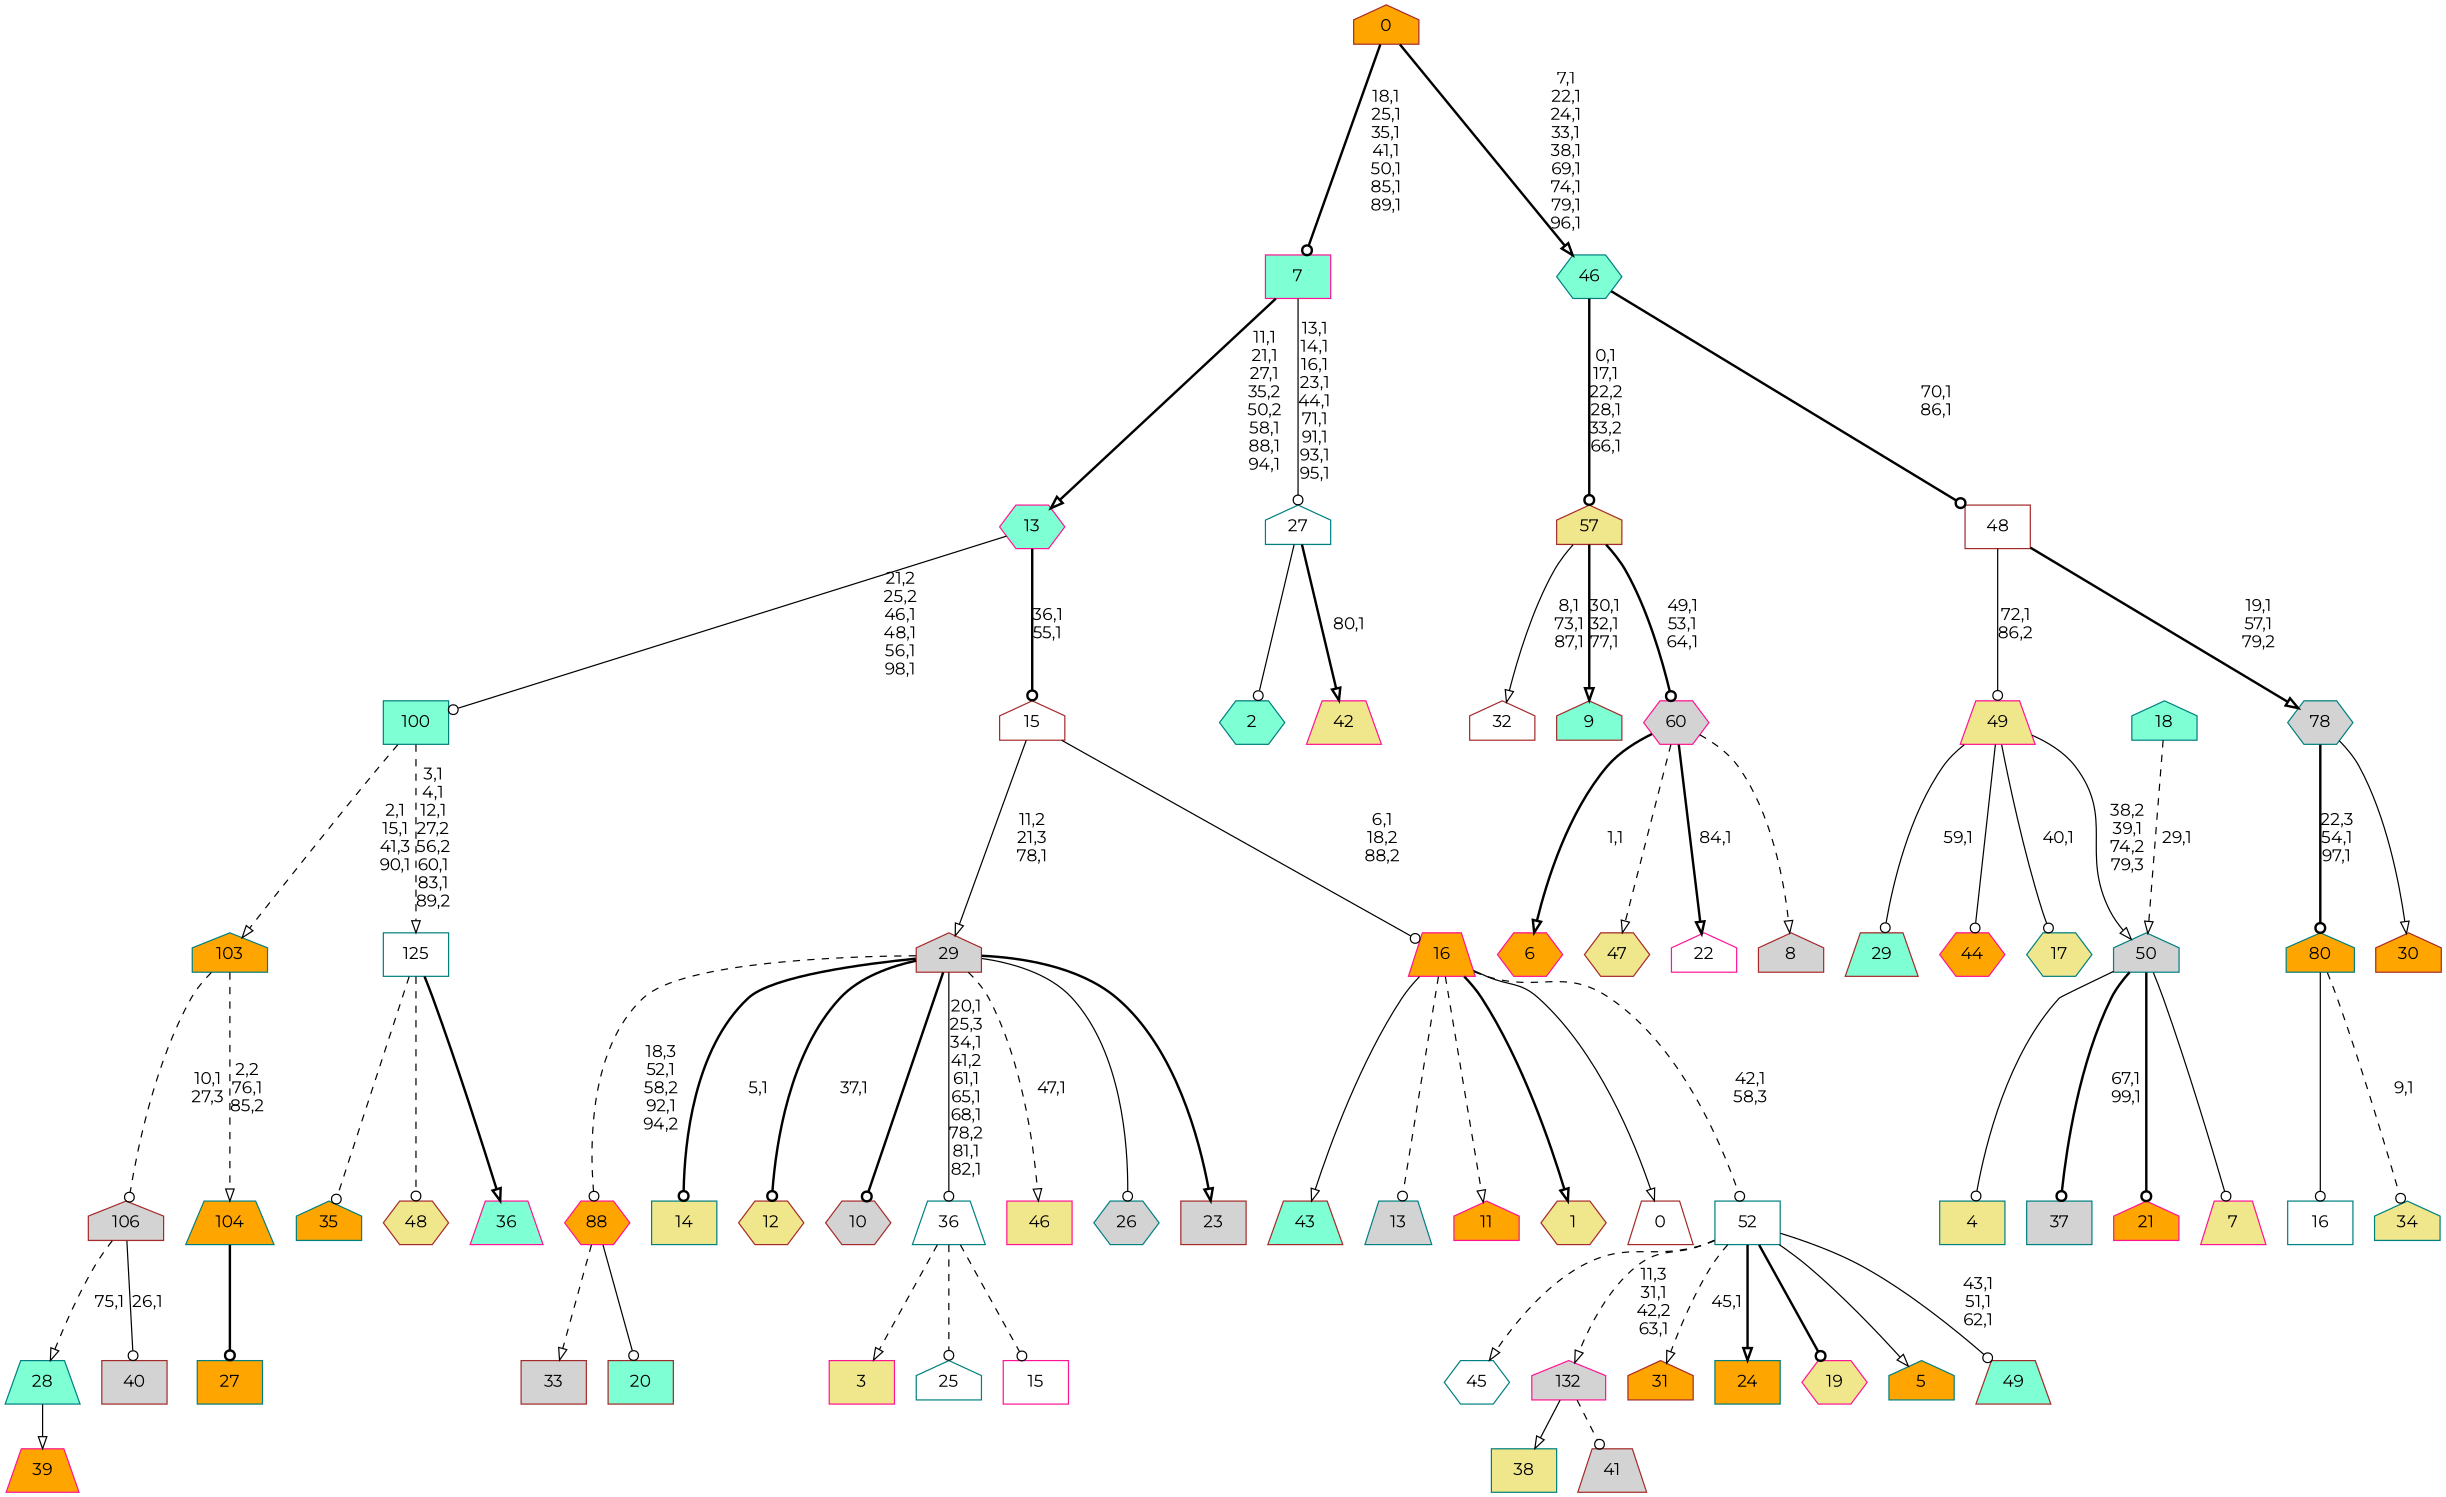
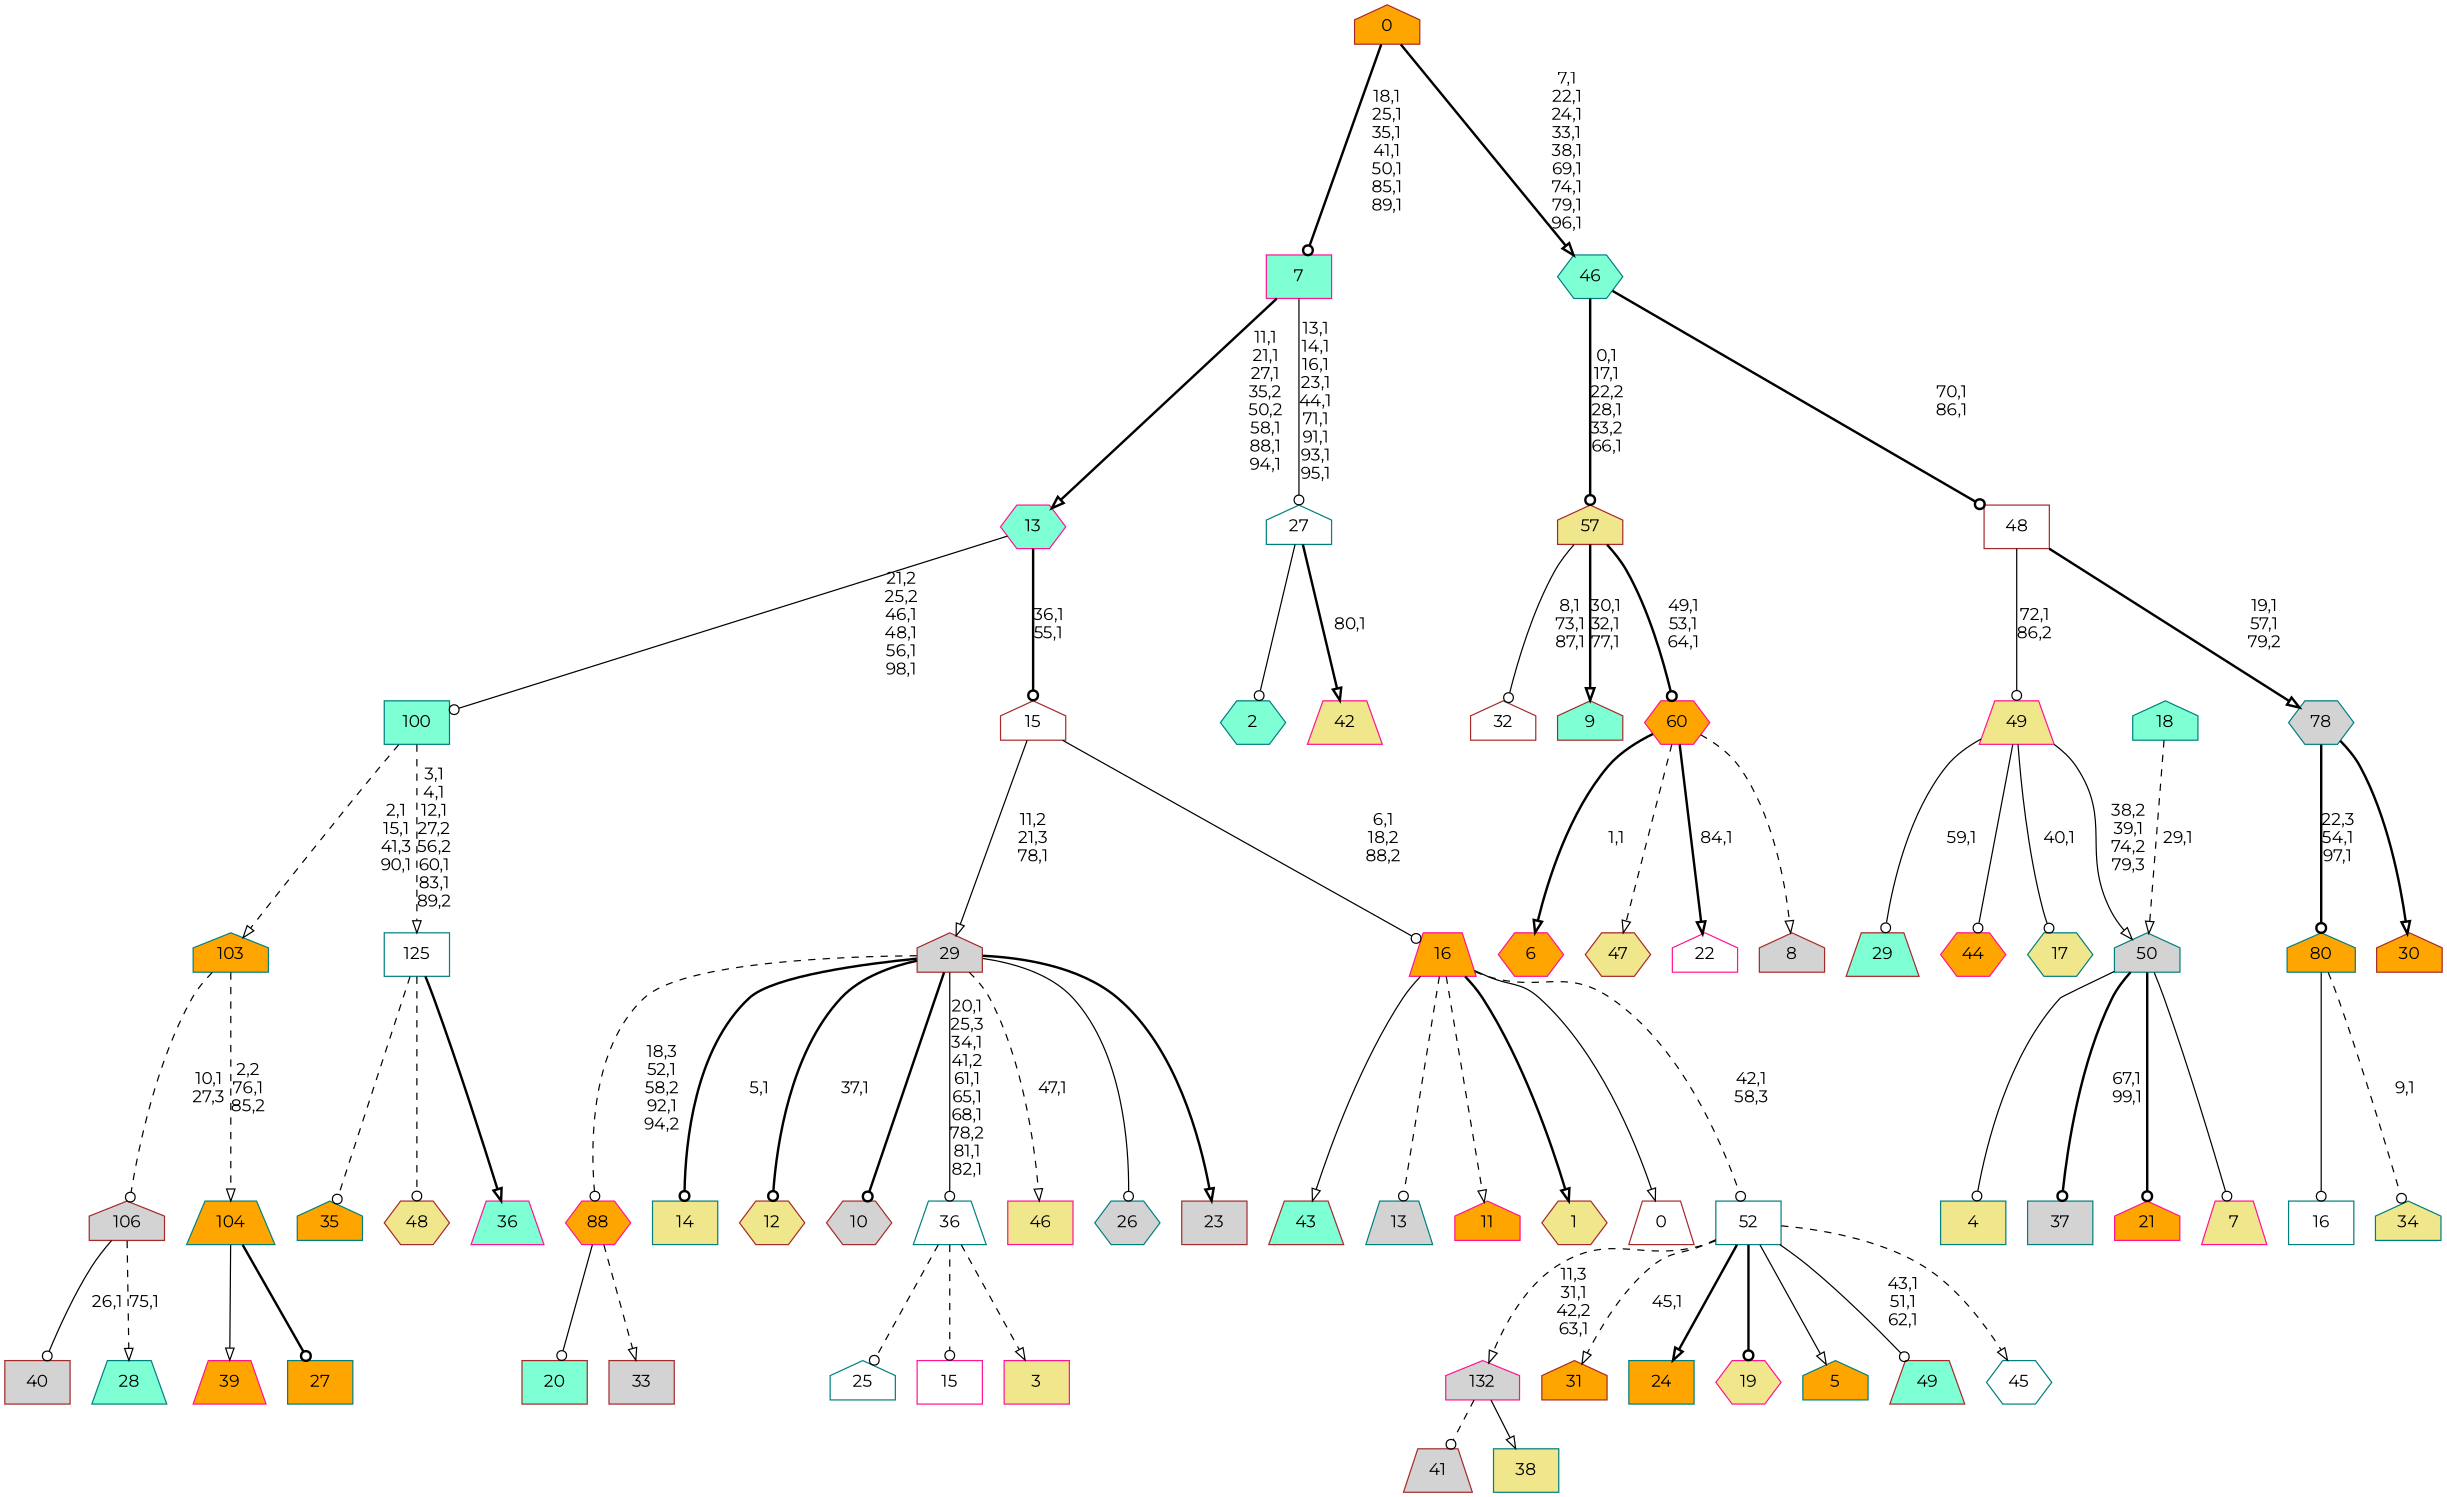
(1534, 614) -> (1534, 615)
(1676, 723) -> (1677, 723)
(2384, 826) -> (2385, 827)
(43, 1420) -> (230, 1296)
